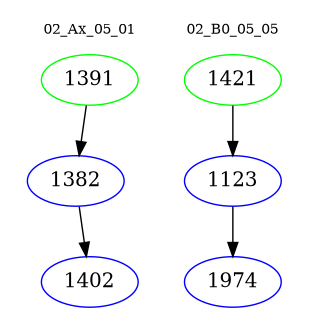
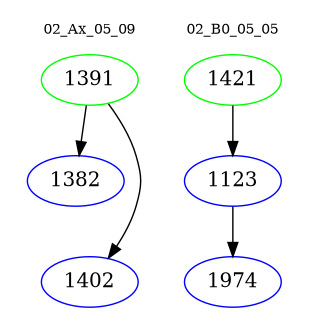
(90, 30) -> (90, 30)
(82, 225) -> (140, 174)
